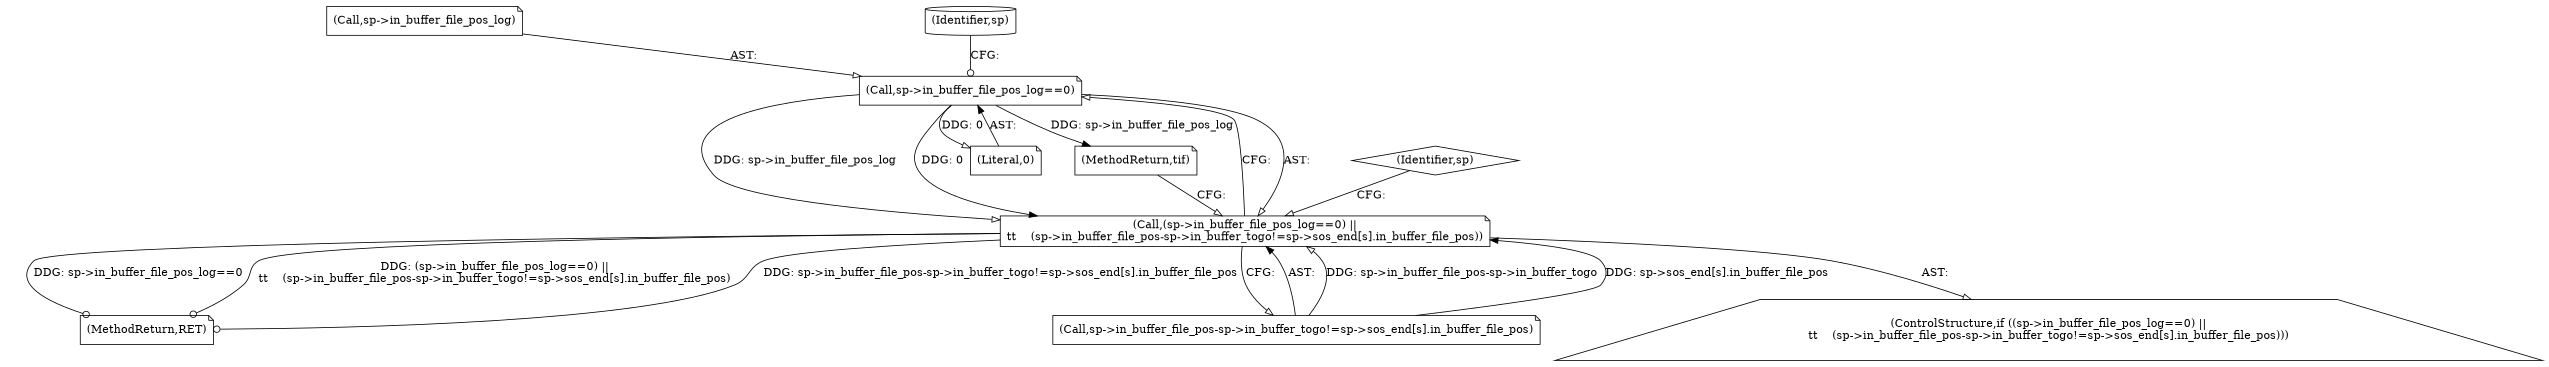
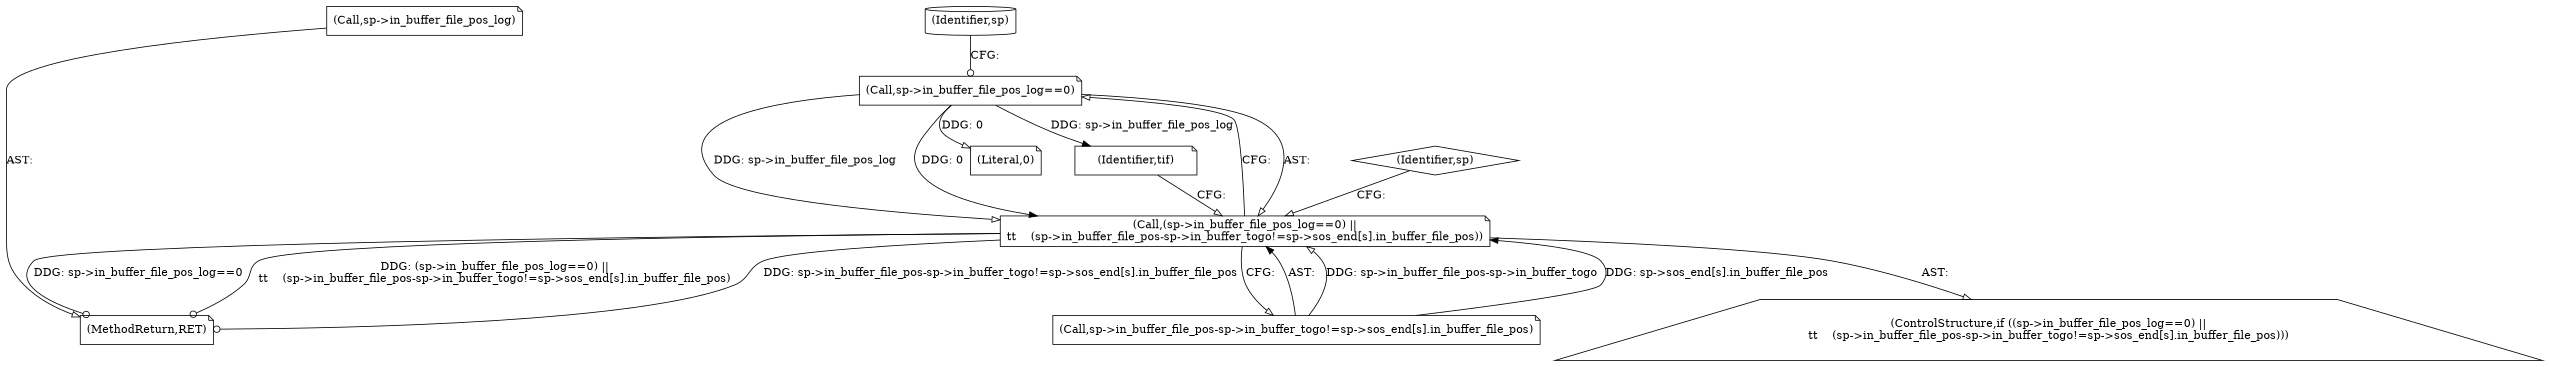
(688, 55) -> (36, 69)
(990, 129) -> none
(1136, 161) -> (1136, 161)
